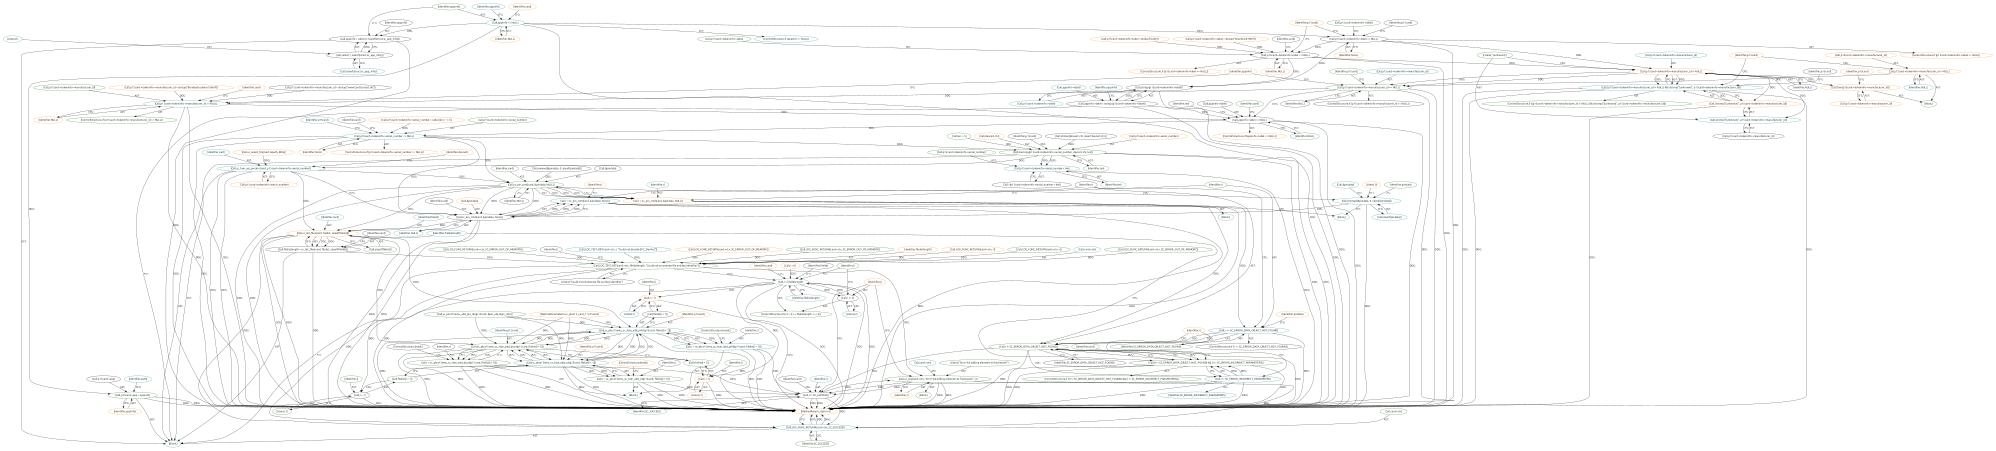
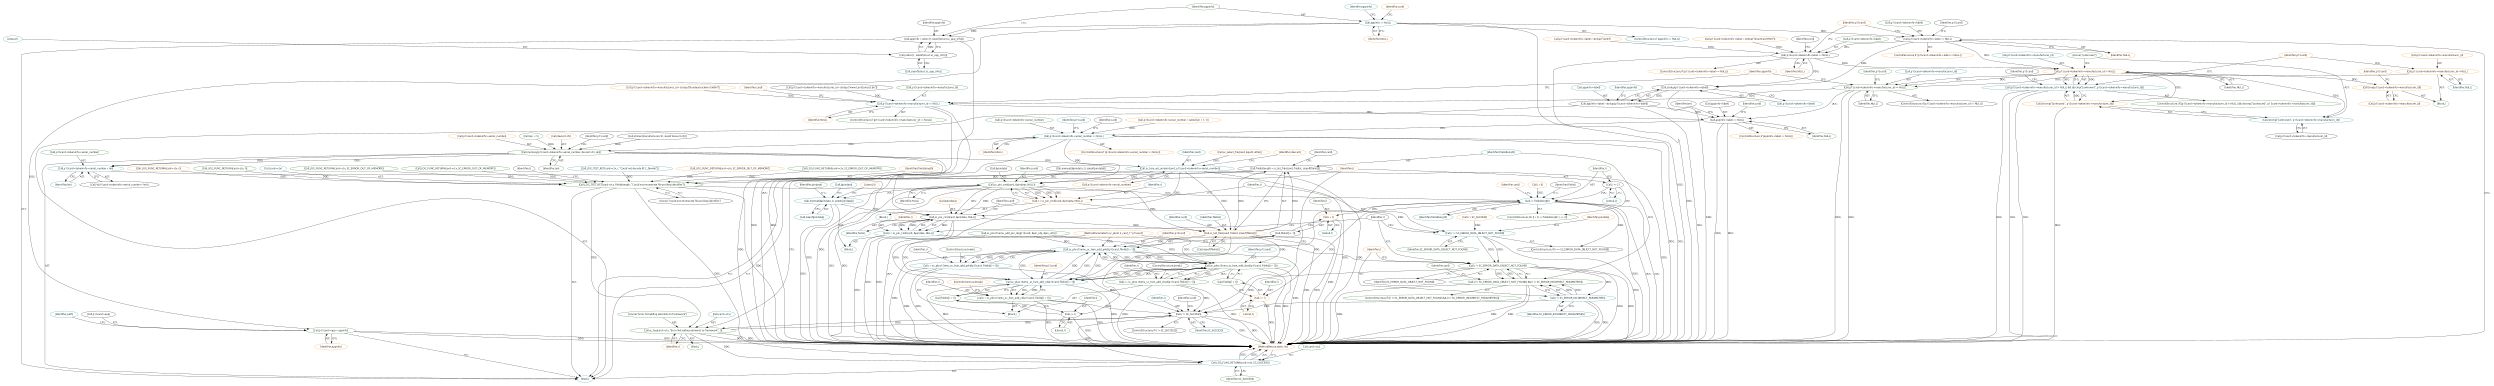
(1081, 136) -> (657, 136)
none -> (1475, 217)
(819, 290) -> (1613, 211)
none -> (1558, 306)
none -> (1155, 331)
(380, 424) -> (1160, 256)
